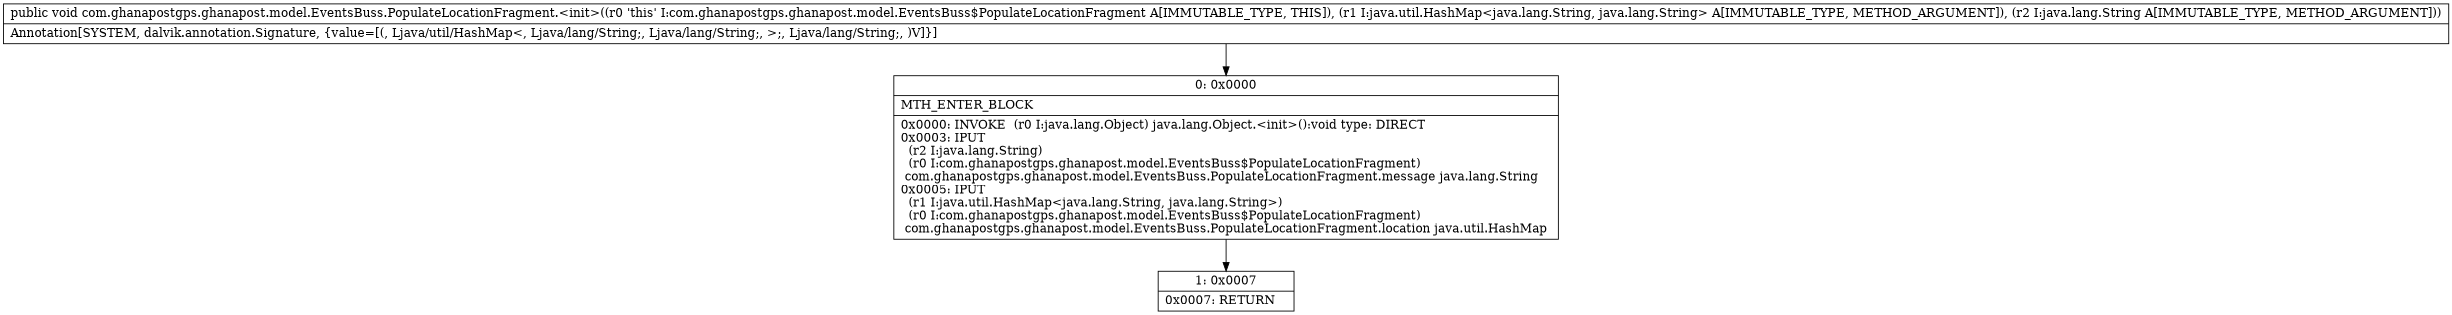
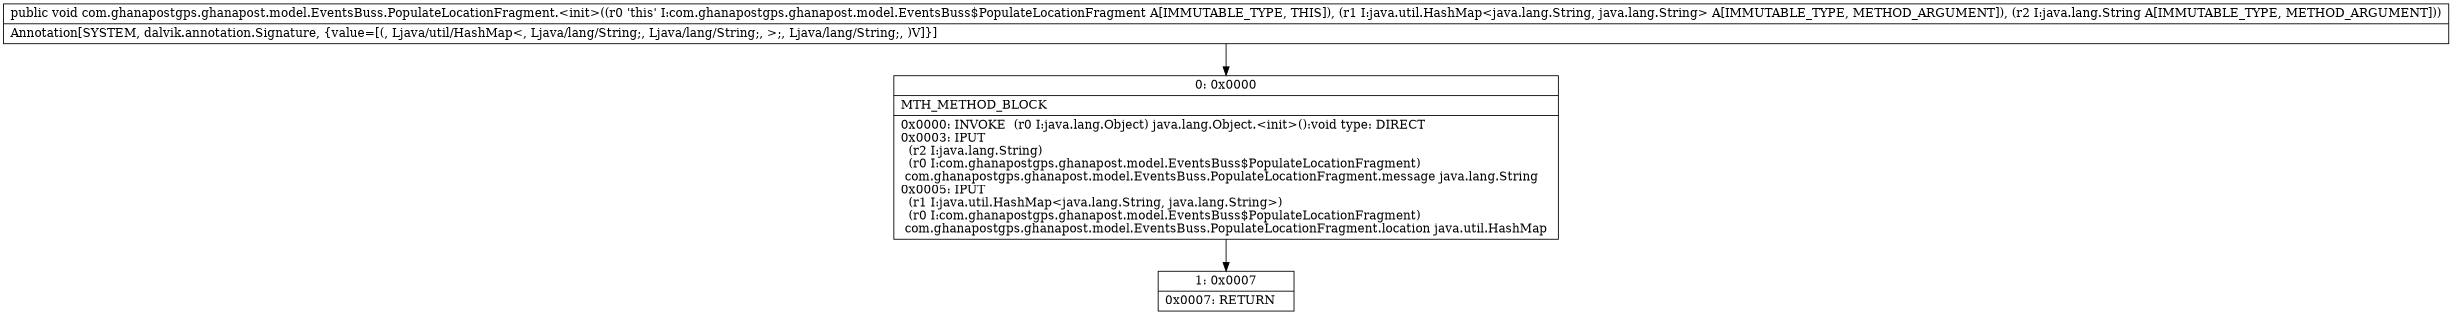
(967, 105) -> (974, 105)
